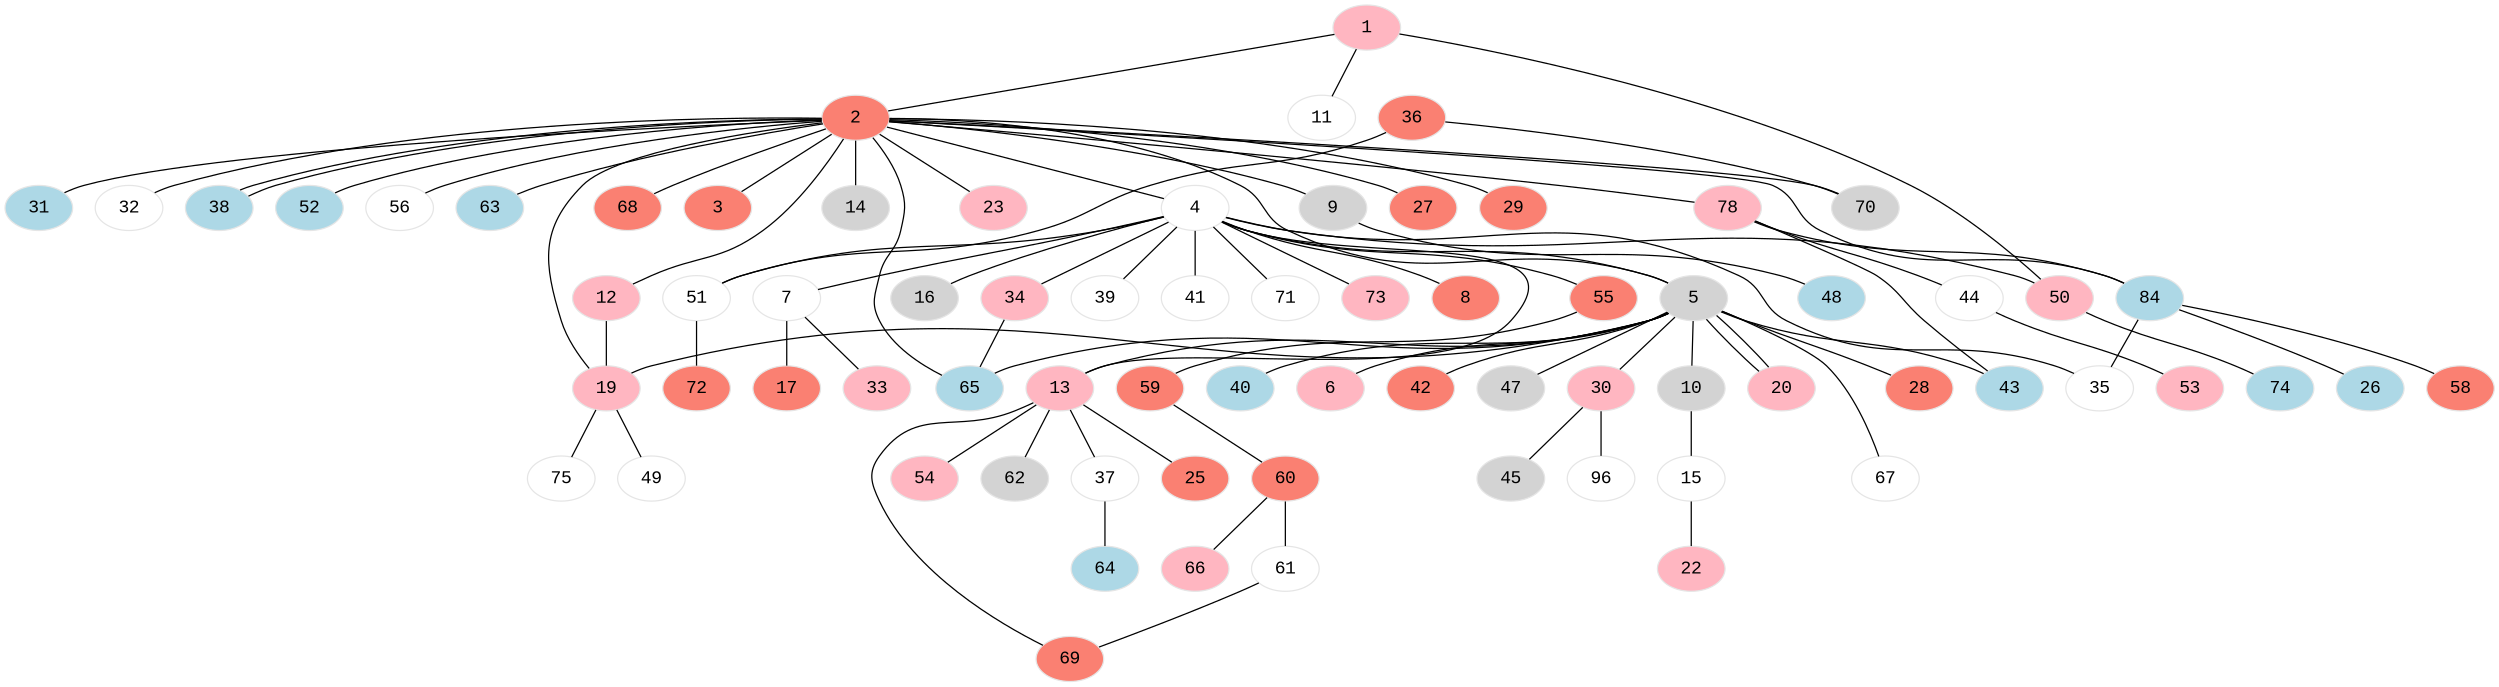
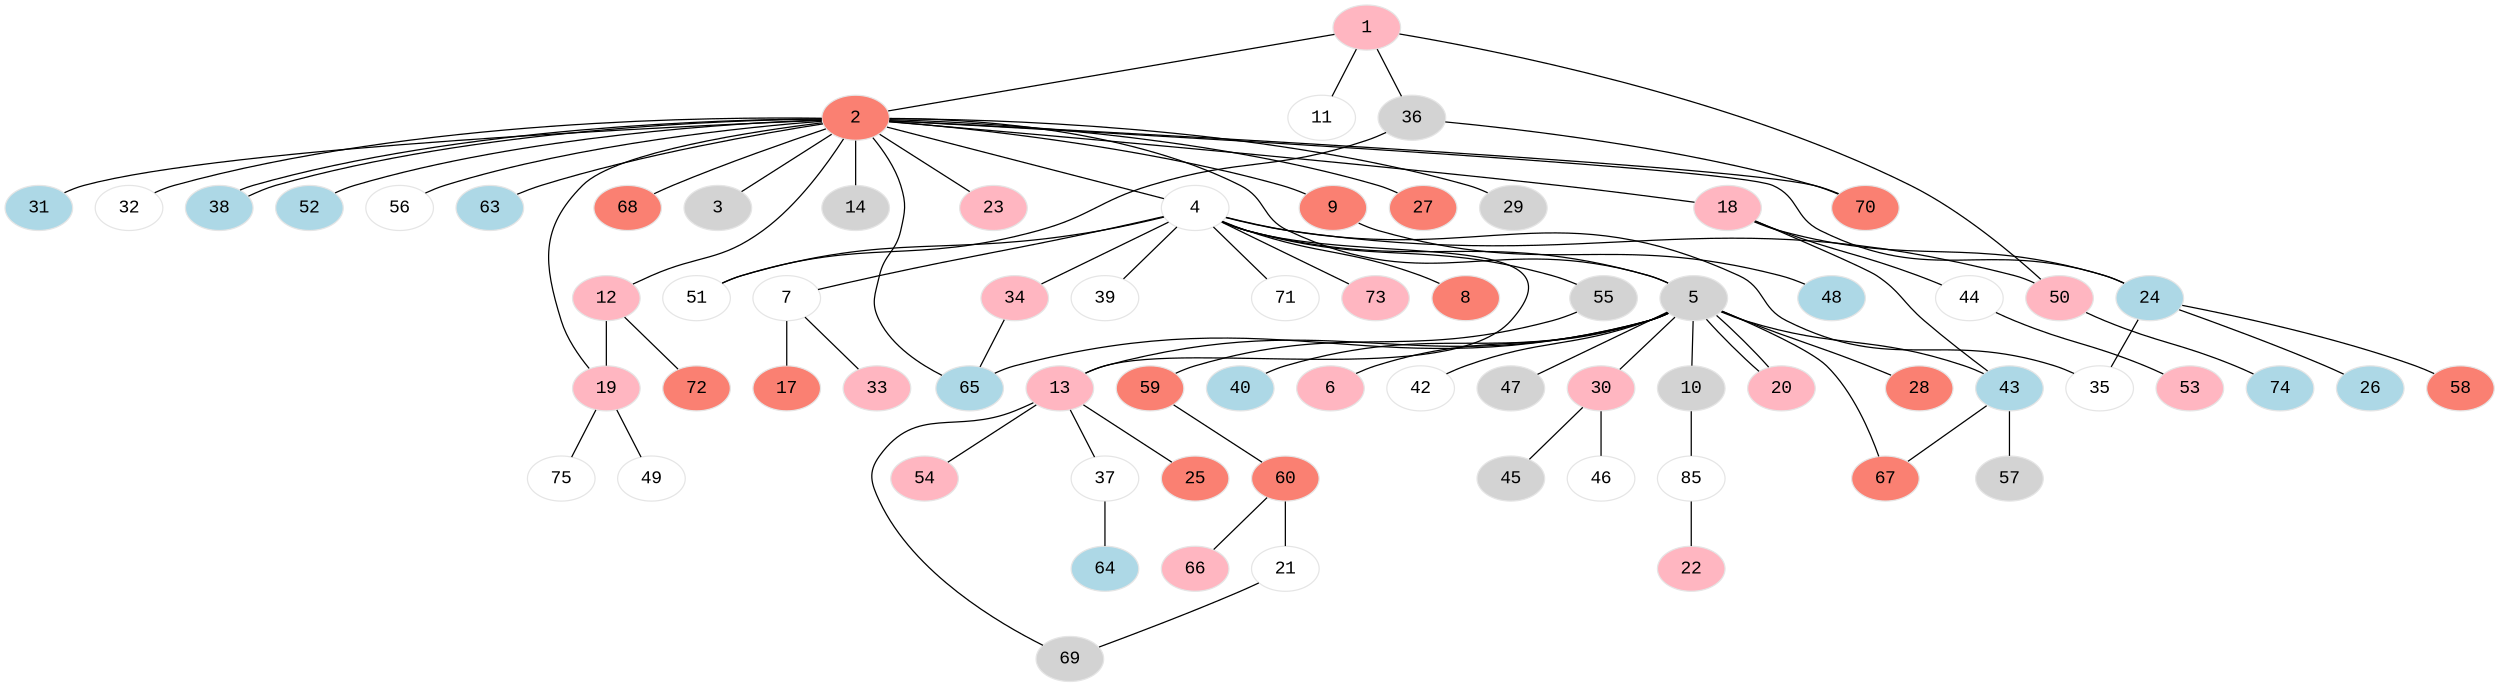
none -> (1389, 73)
(1412, 118) -> (1412, 118)
(718, 208) -> (718, 208)
(1333, 208) -> (1333, 208)
(1513, 208) -> (1513, 208)
(1728, 208) -> (1728, 208)
(1865, 208) -> (1865, 208)
(925, 298) -> none
(1195, 298) -> none
(1604, 298) -> (1604, 298)
(2150, 298) -> (2150, 298)
(1098, 338) -> none
(697, 343) -> (651, 343)
(1421, 388) -> (1421, 388)
none -> (1947, 434)
(1015, 479) -> none
(1601, 479) -> (1601, 479)
(1691, 479) -> (1691, 479)
(1885, 479) -> (1885, 479)
none -> (2009, 479)
(1285, 569) -> (1285, 569)
(1070, 659) -> (1070, 659)
